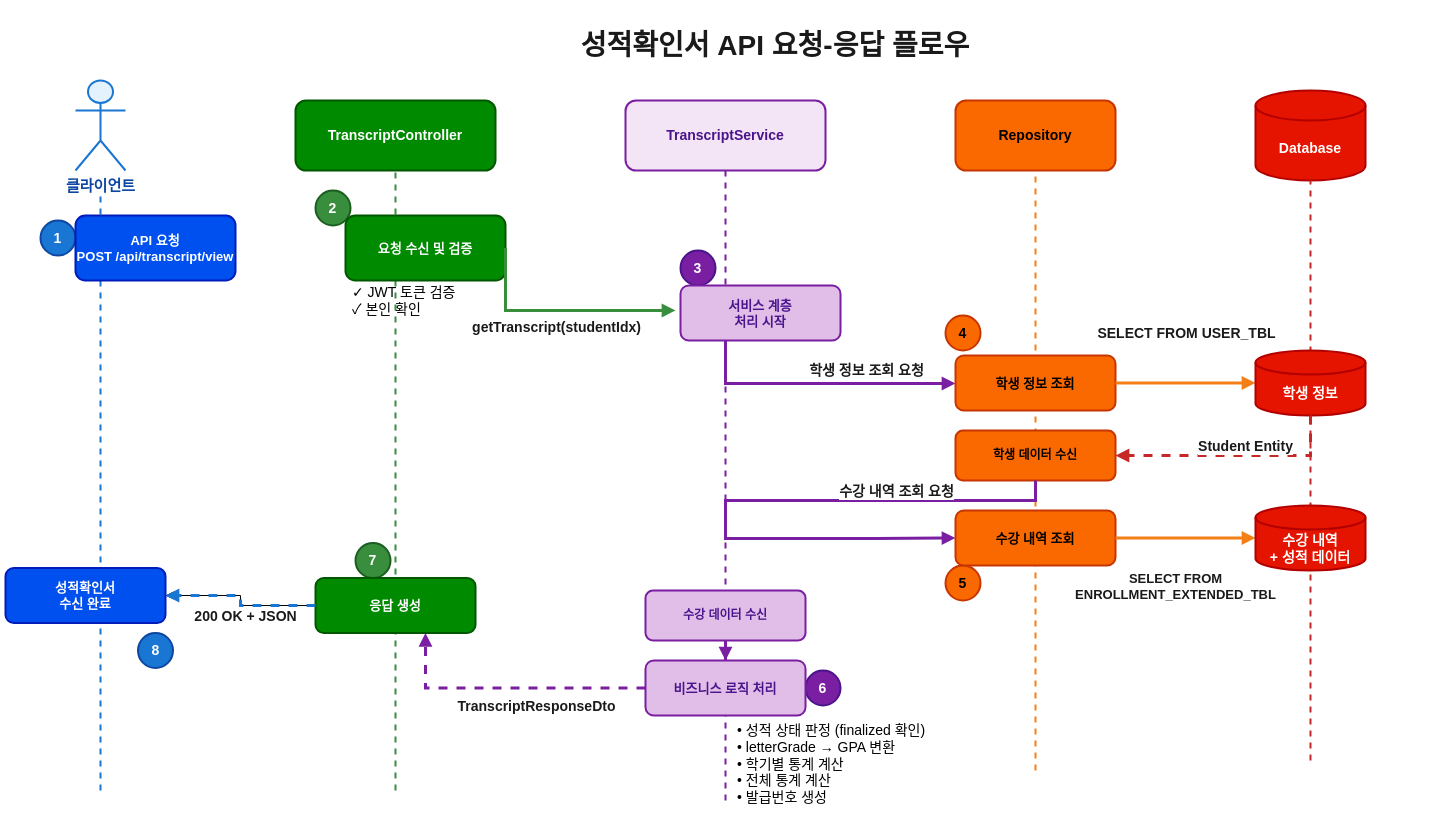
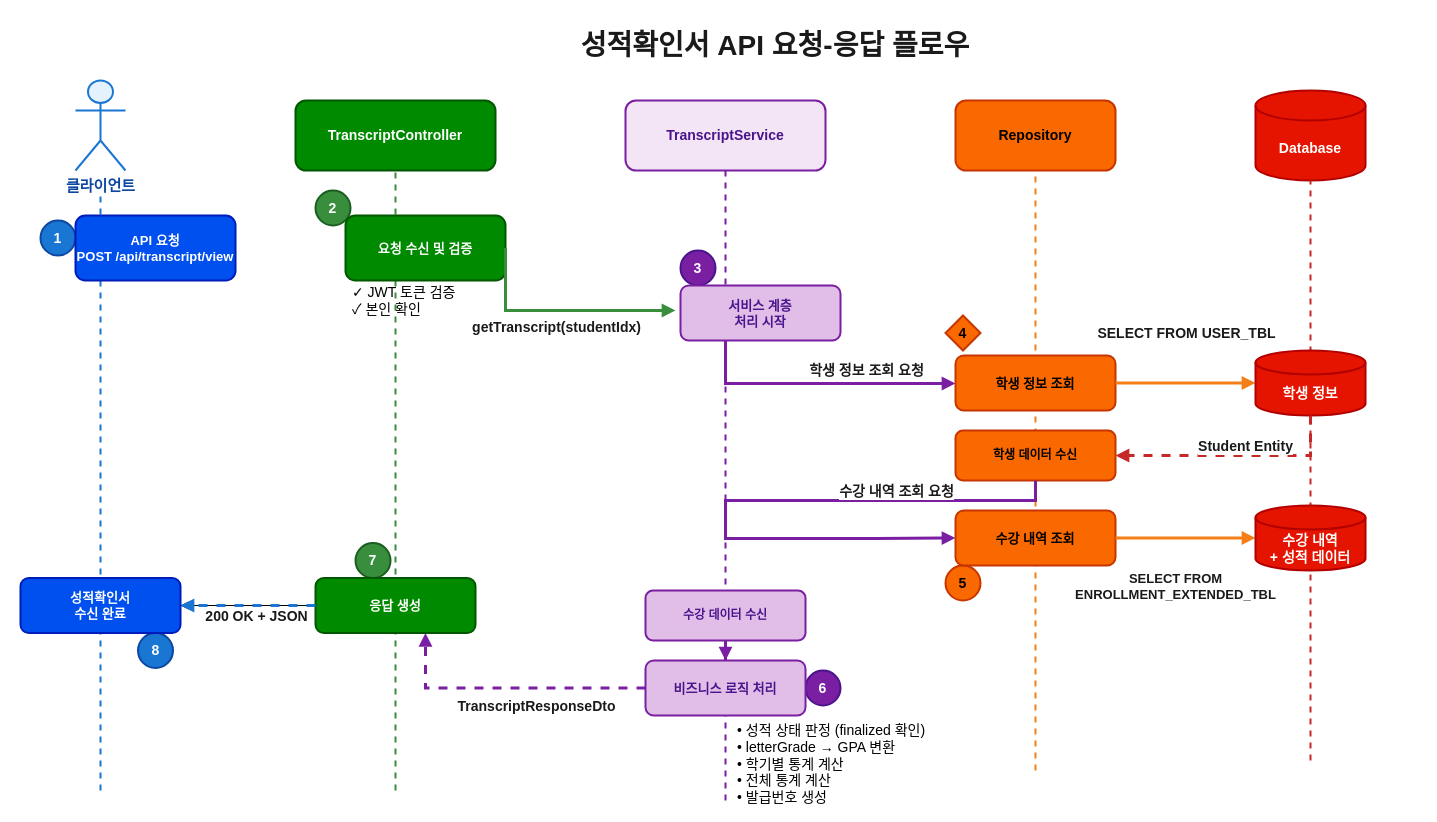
(963, 333) -> (963, 333)
(86, 596) -> (101, 606)
